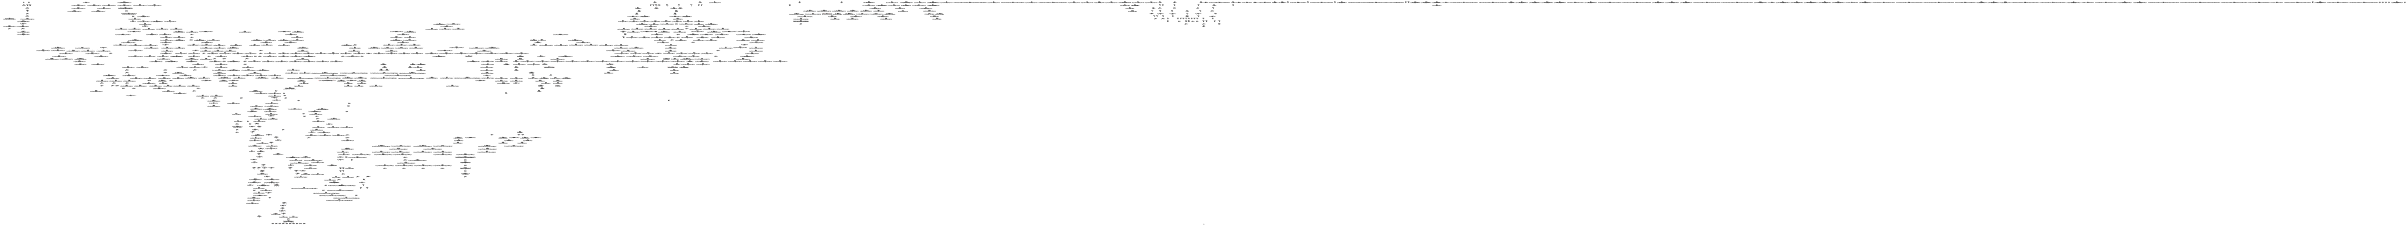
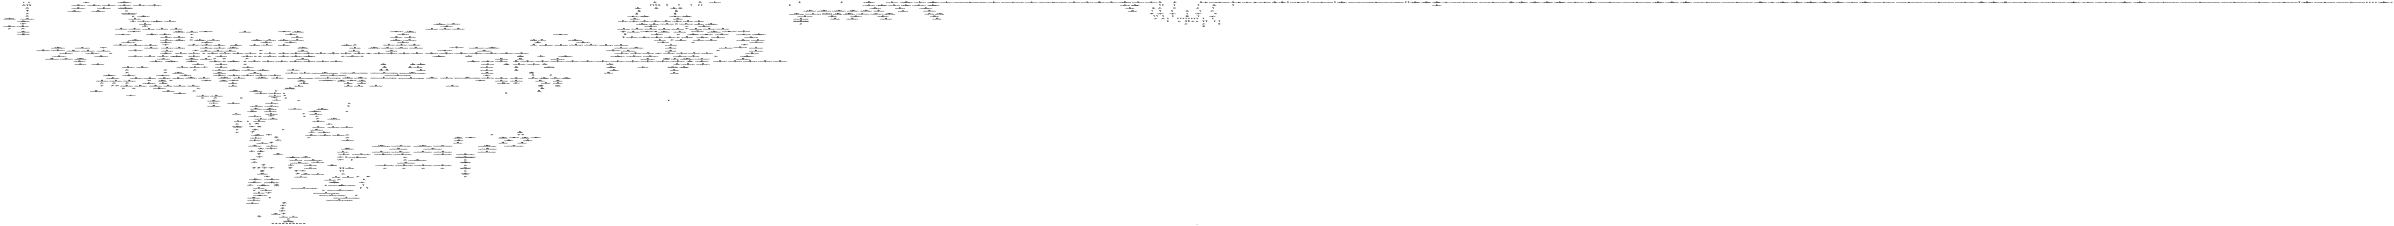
(2277, 2) -> none
